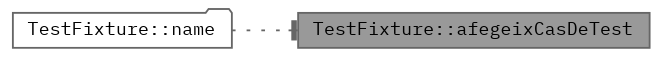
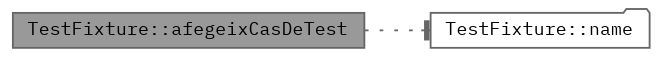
(260, 30) -> (393, 30)
